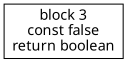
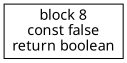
(64, 31) -> (64, 31)
